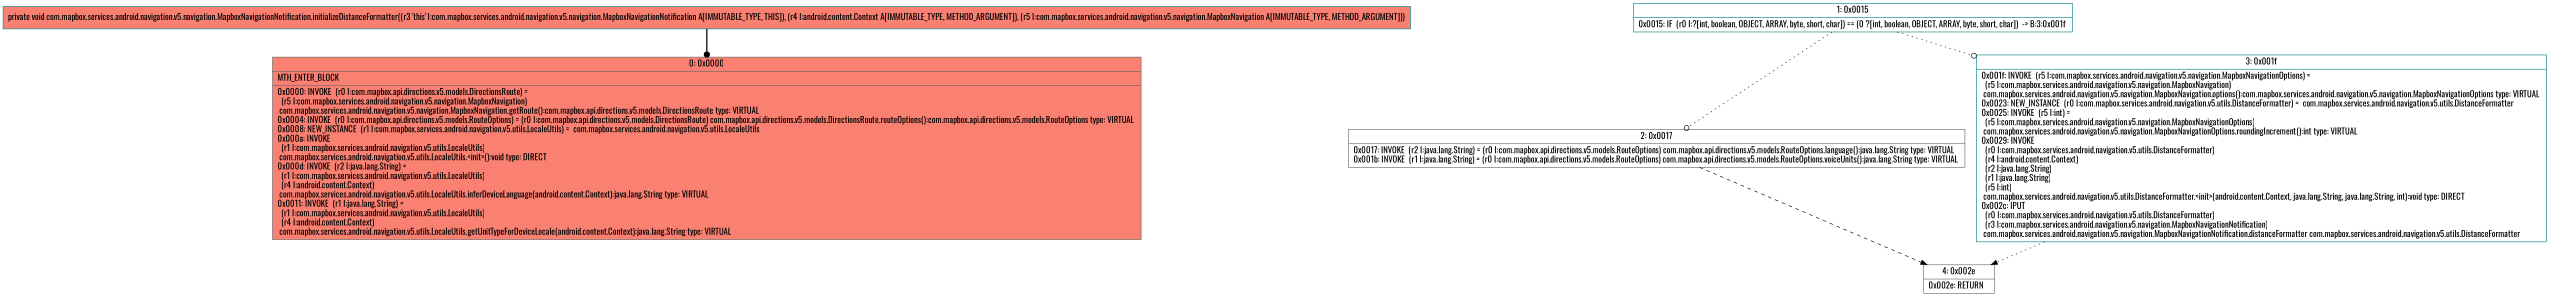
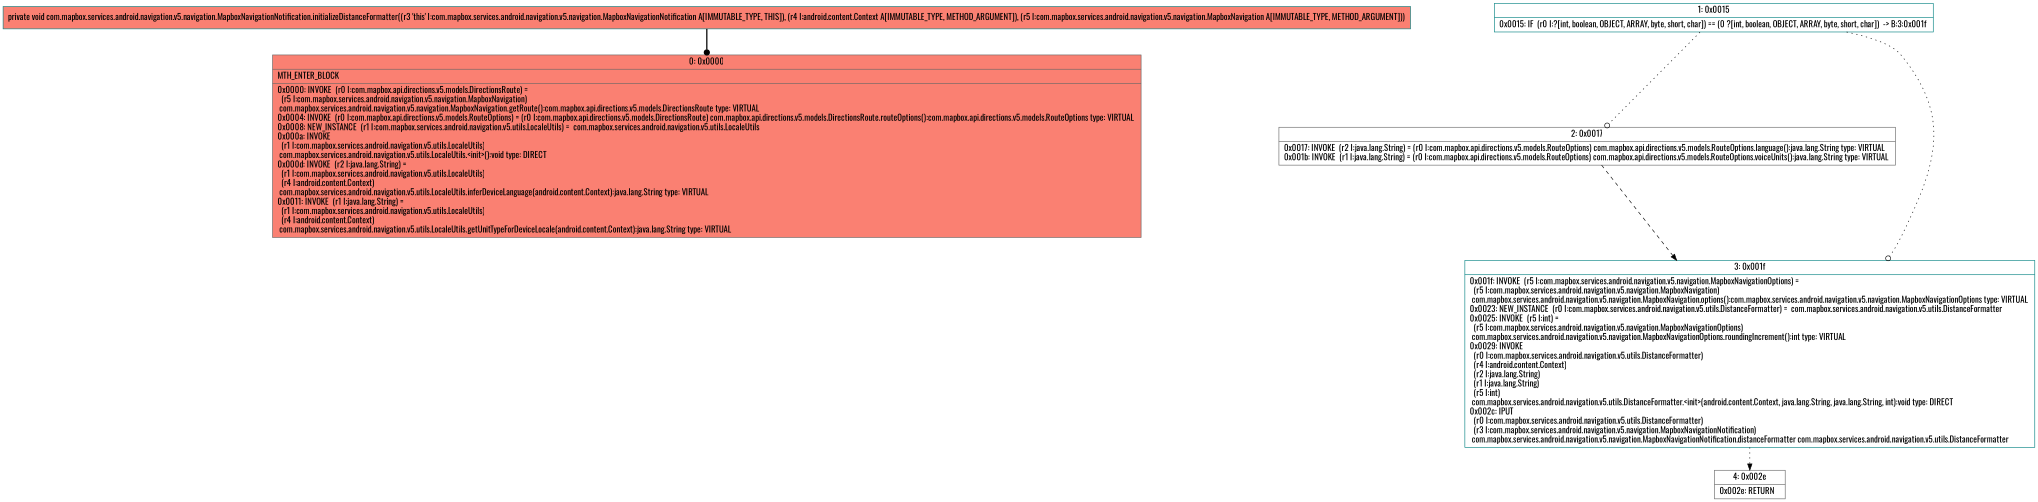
(1810, 215) -> (1637, 210)
